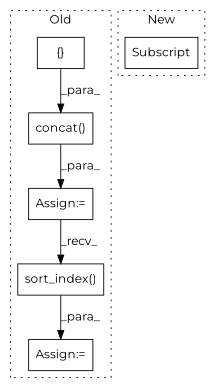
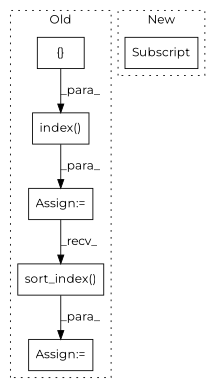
(61, 128) -> (61, 128)
